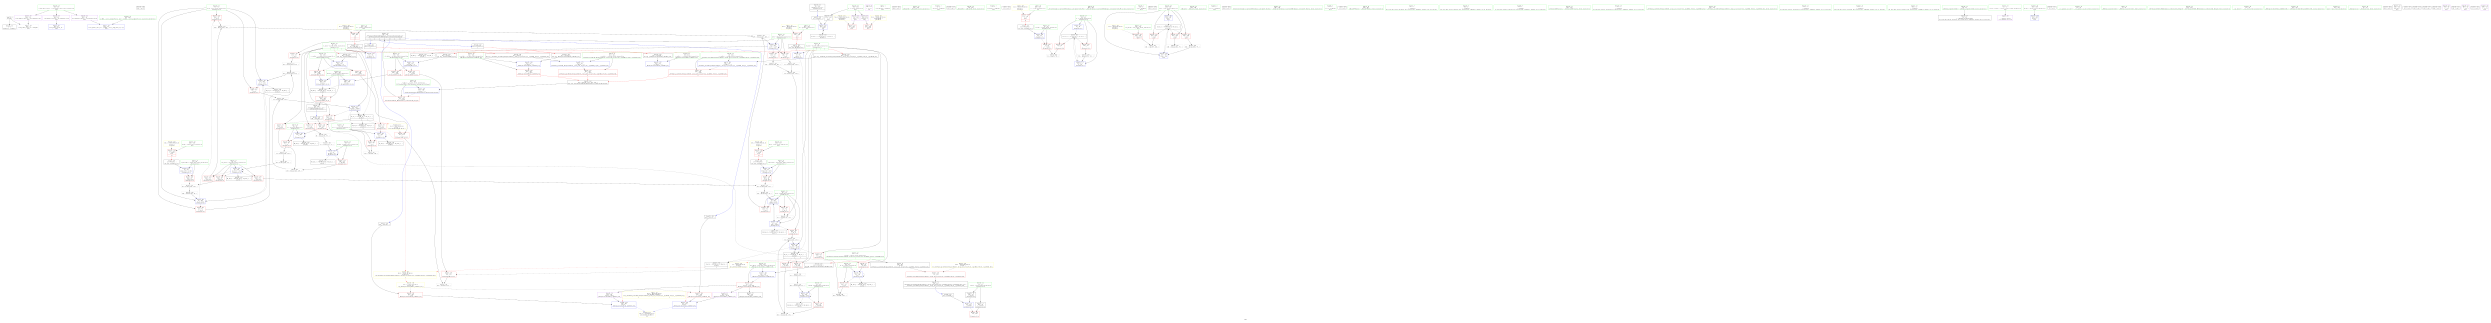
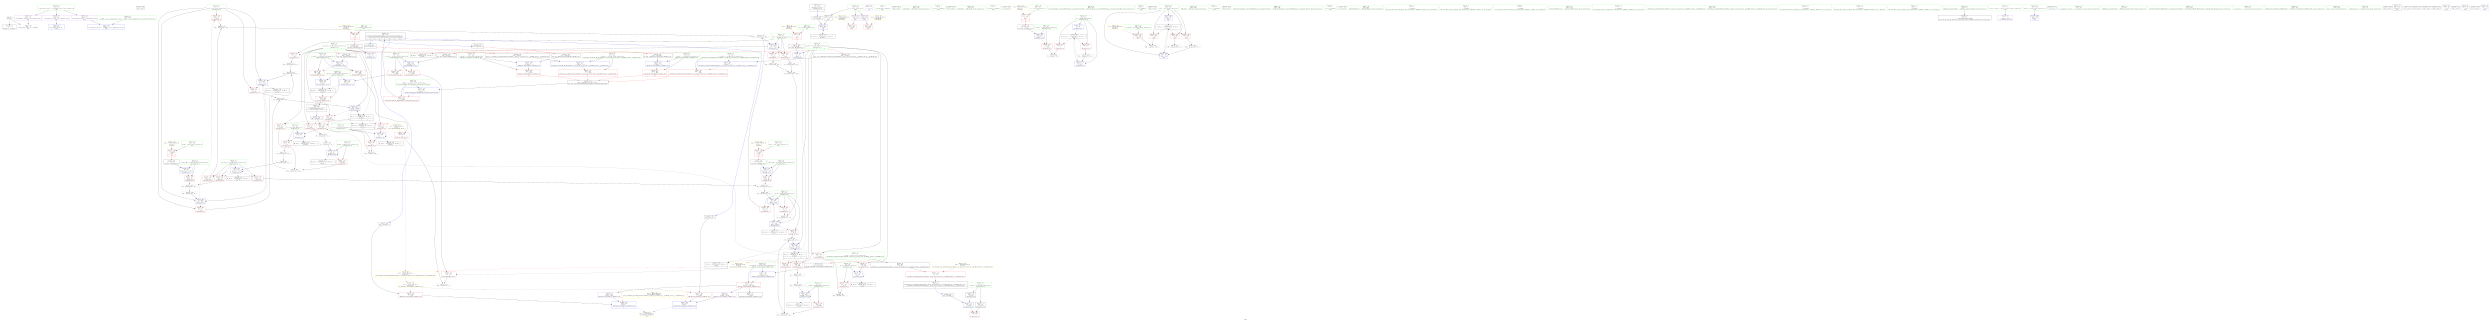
none -> (655, 73)
